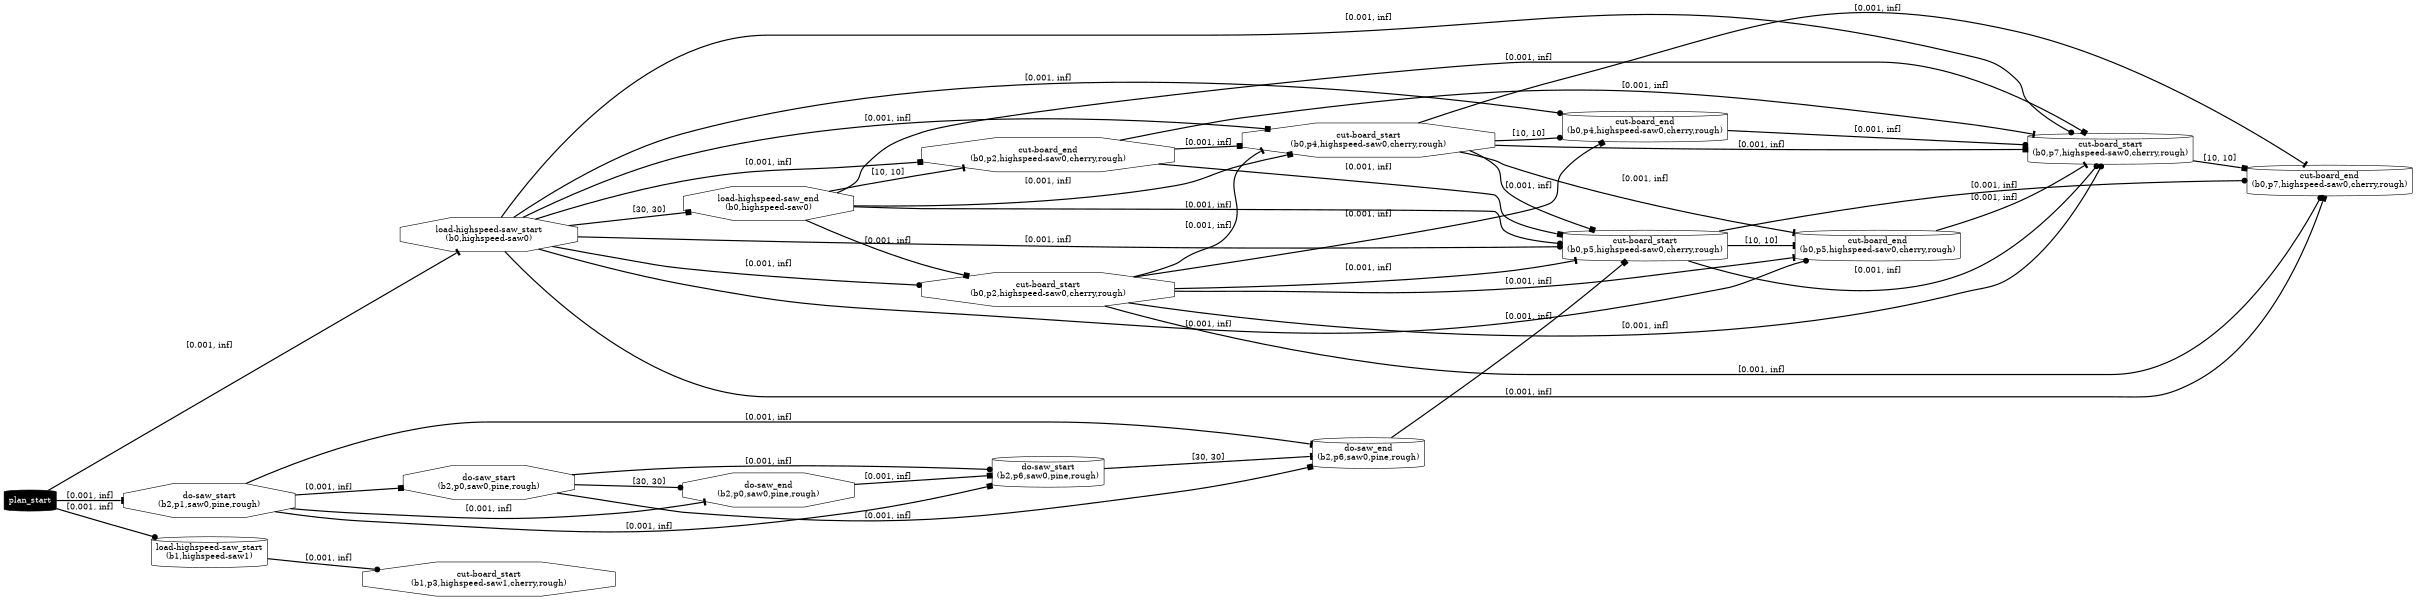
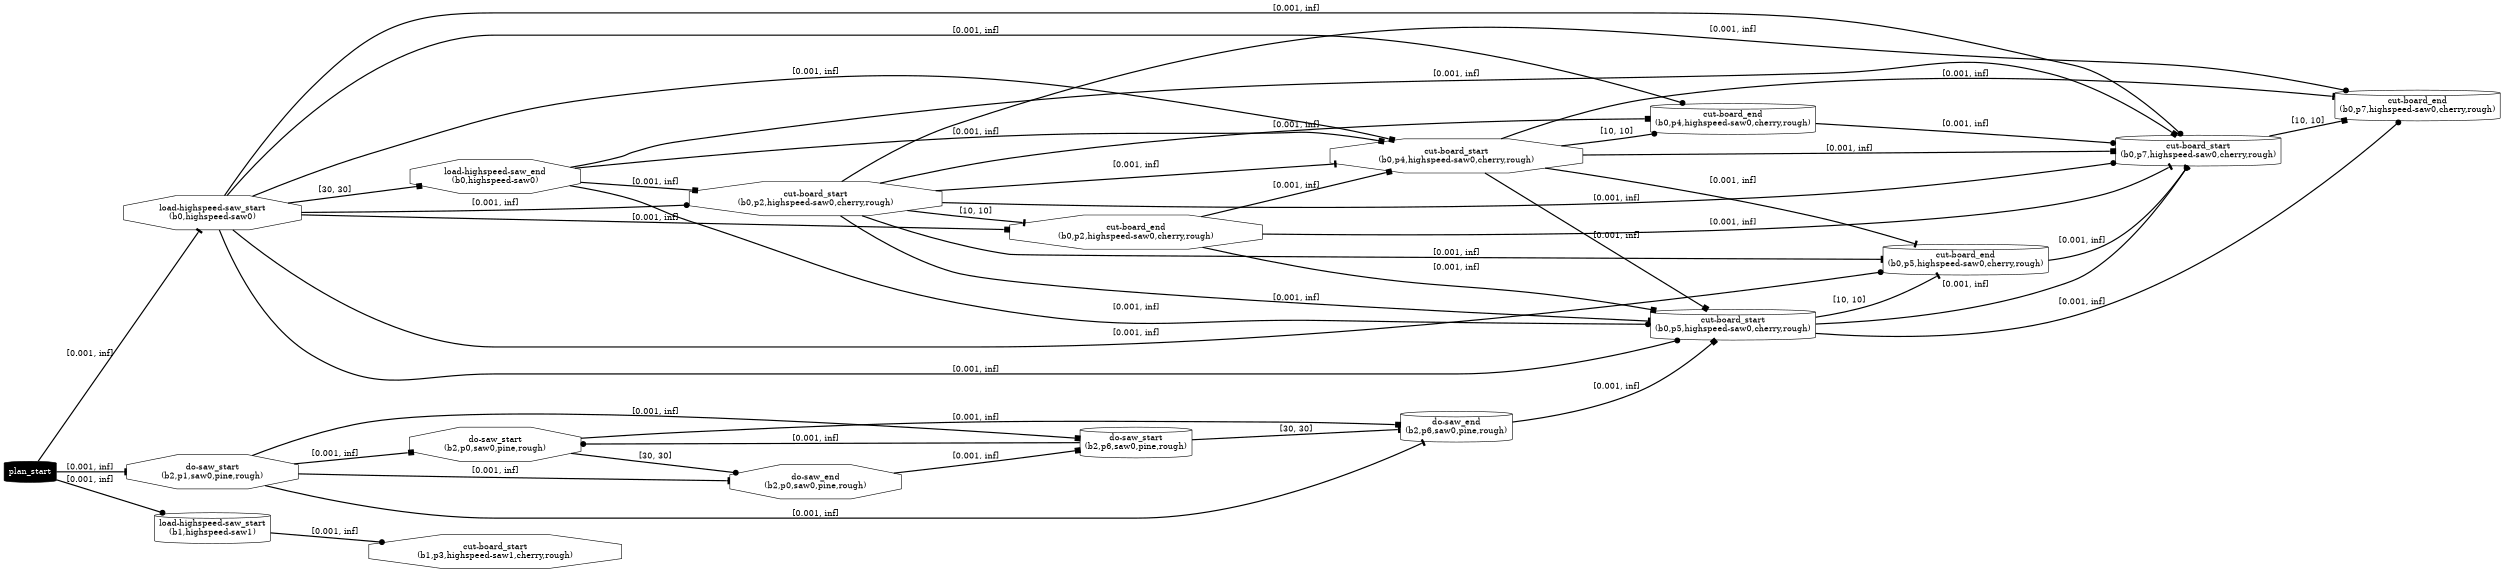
(895, 179) -> (965, 217)
(1441, 397) -> none
(780, 466) -> (833, 443)
